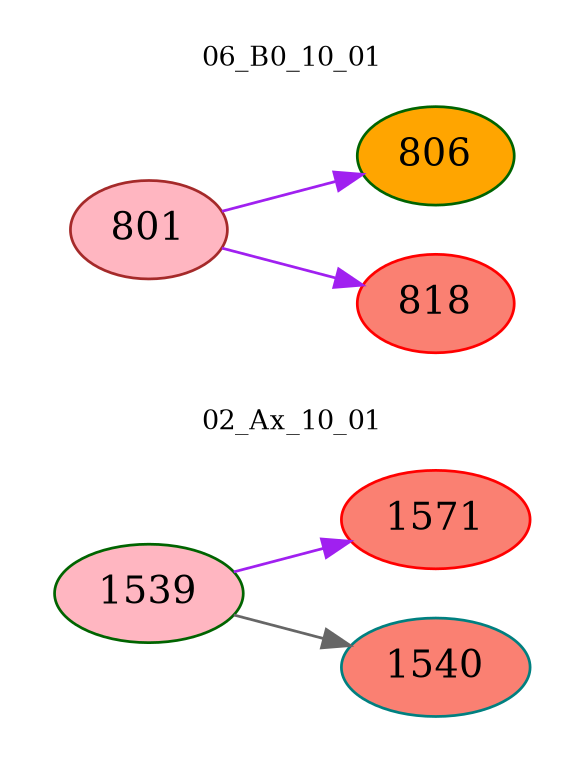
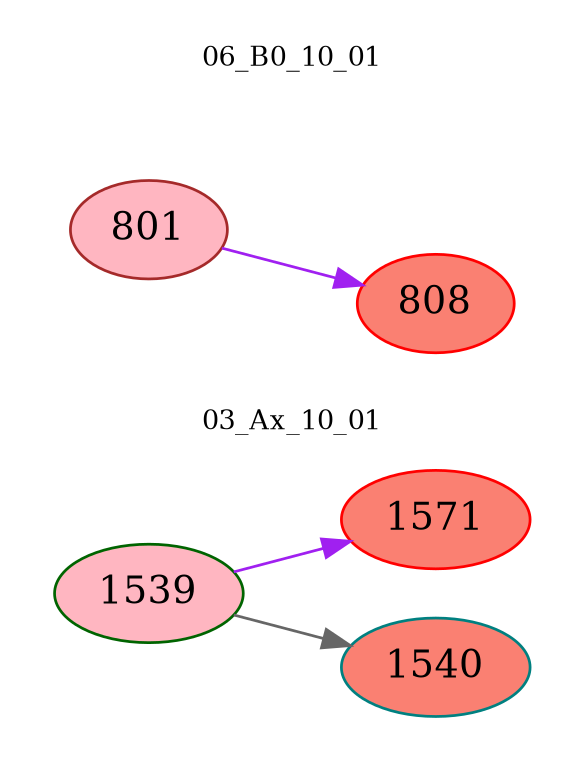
(436, 156) -> none
(436, 304) -> (436, 304)
(292, 423) -> (292, 423)
